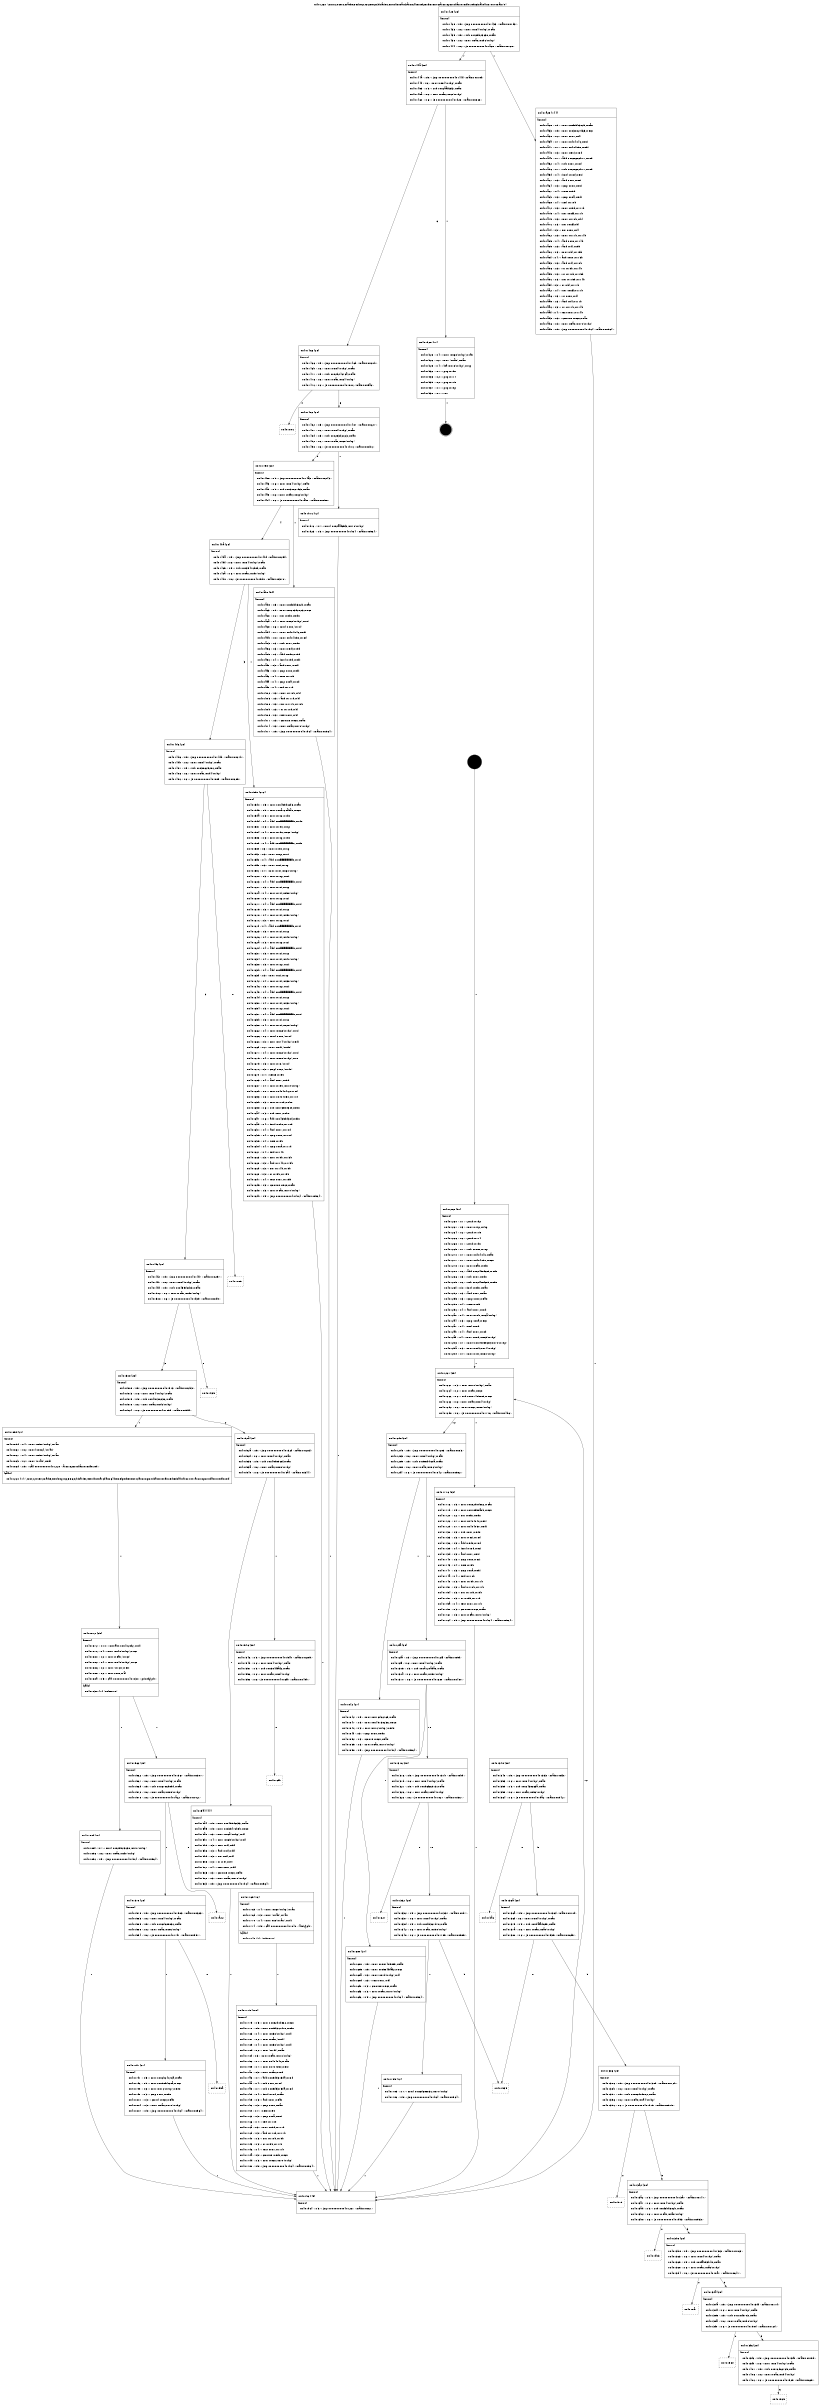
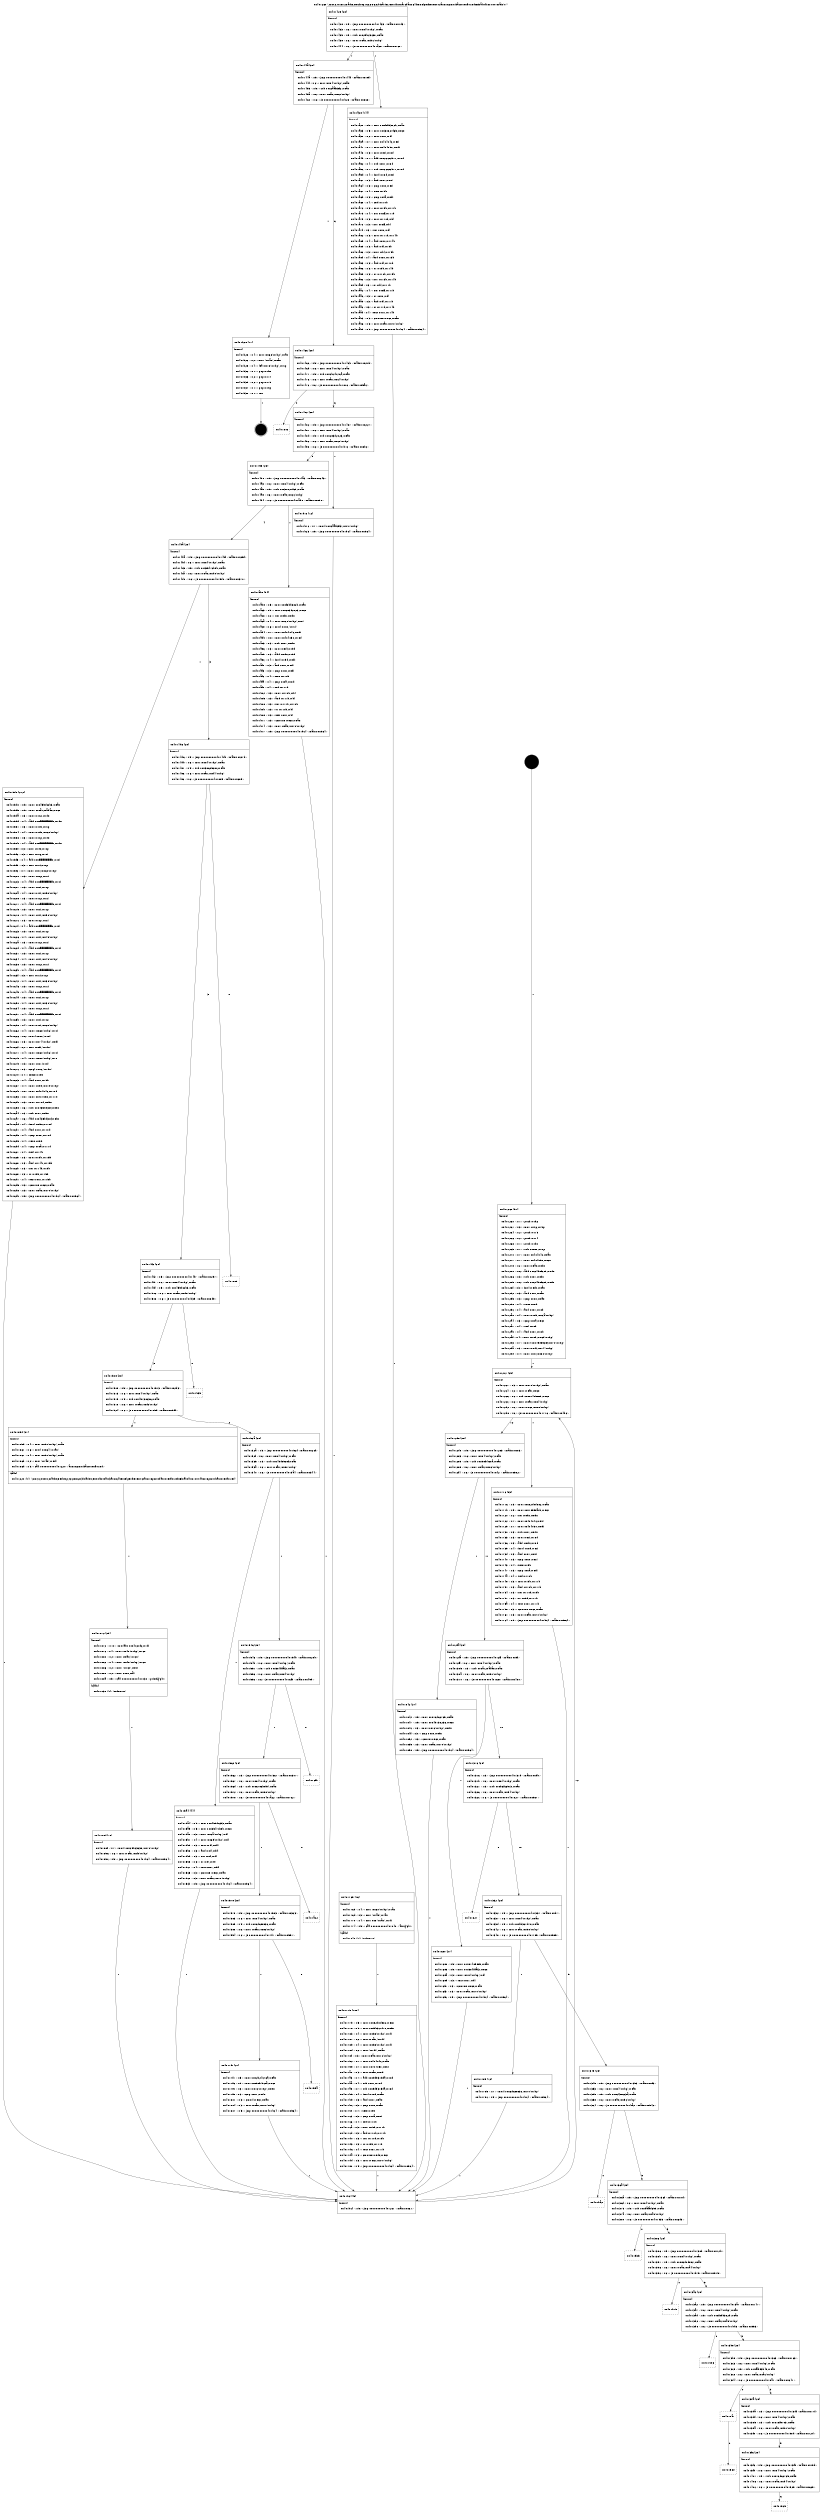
(145, 1726) -> (270, 1721)
(468, 2011) -> (570, 2002)
(732, 2344) -> (728, 2442)
